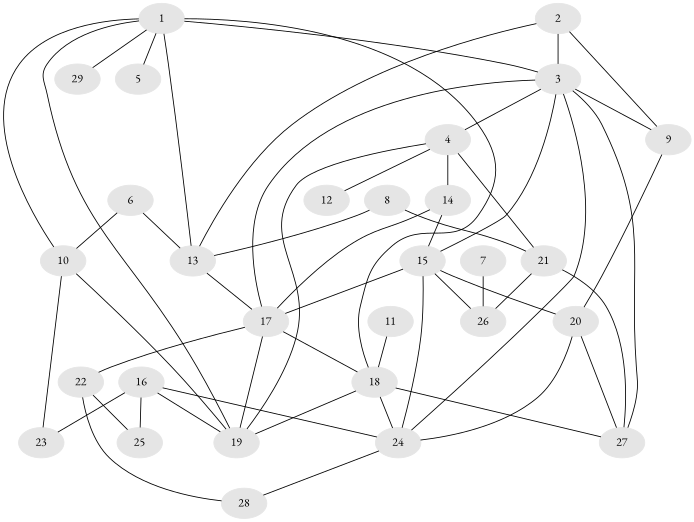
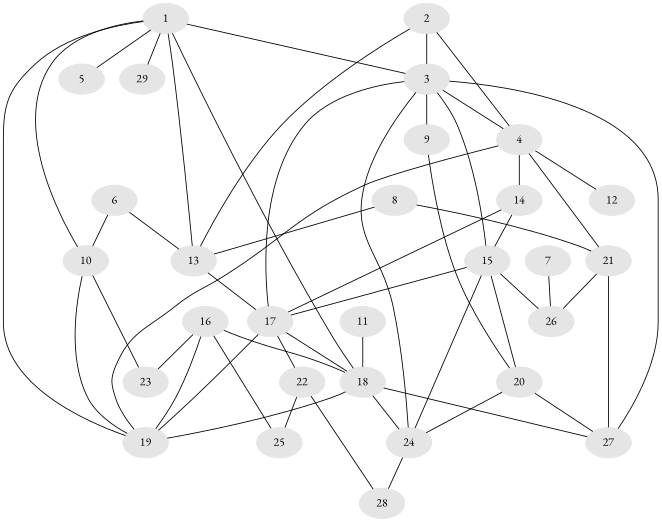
(613, 79) -> (471, 77)
(270, 412) -> (278, 349)
